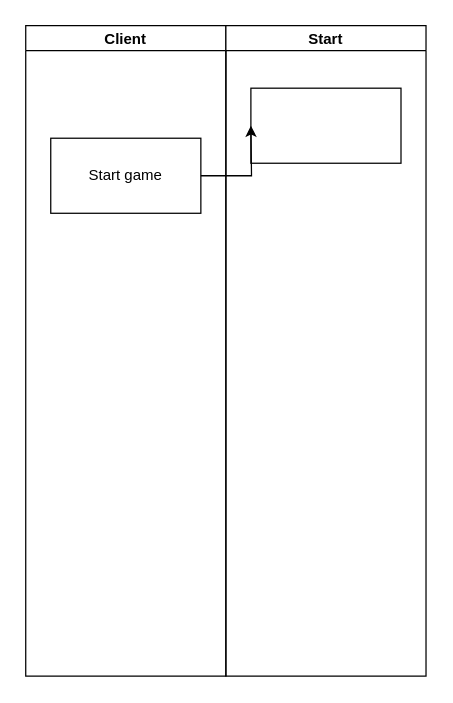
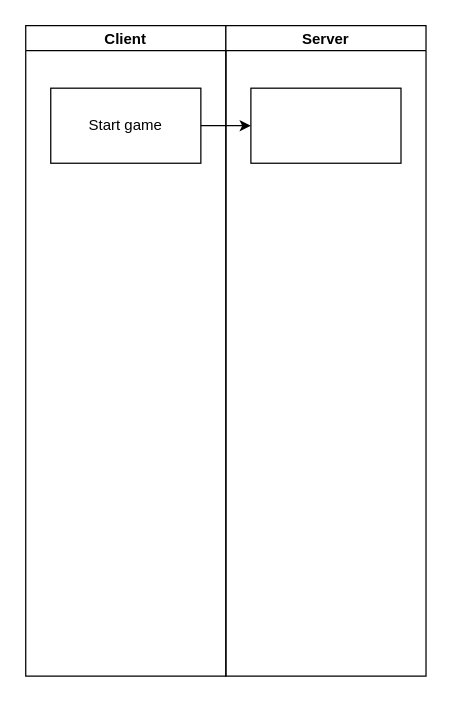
(325, 39) -> (325, 39)
(126, 176) -> (126, 126)
